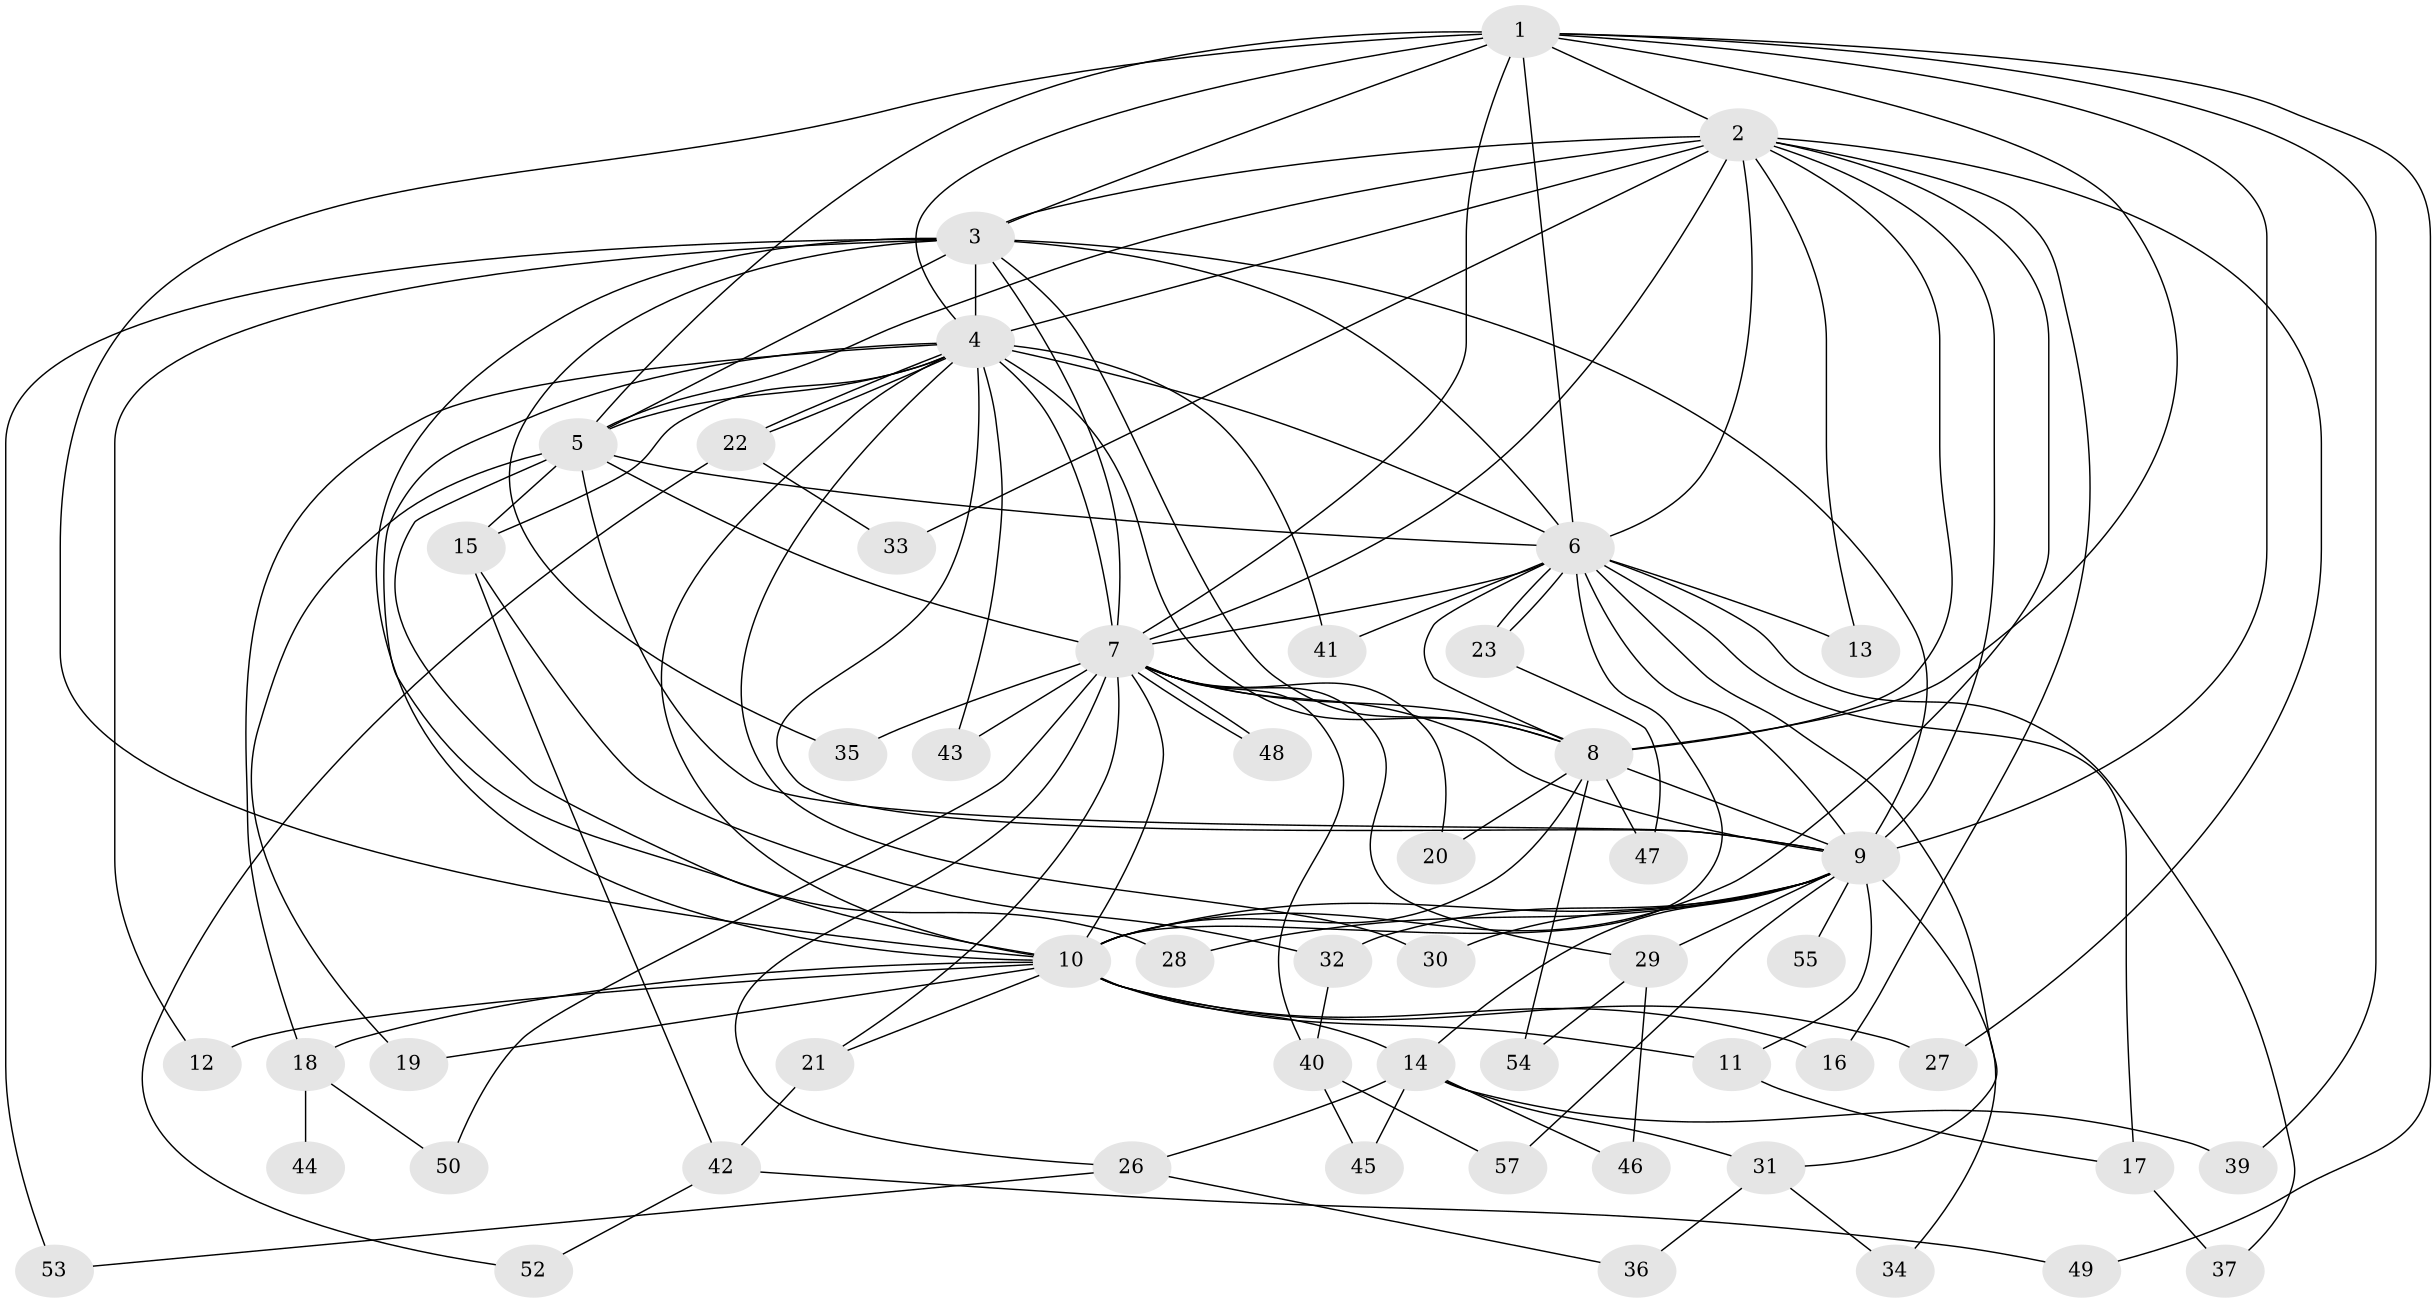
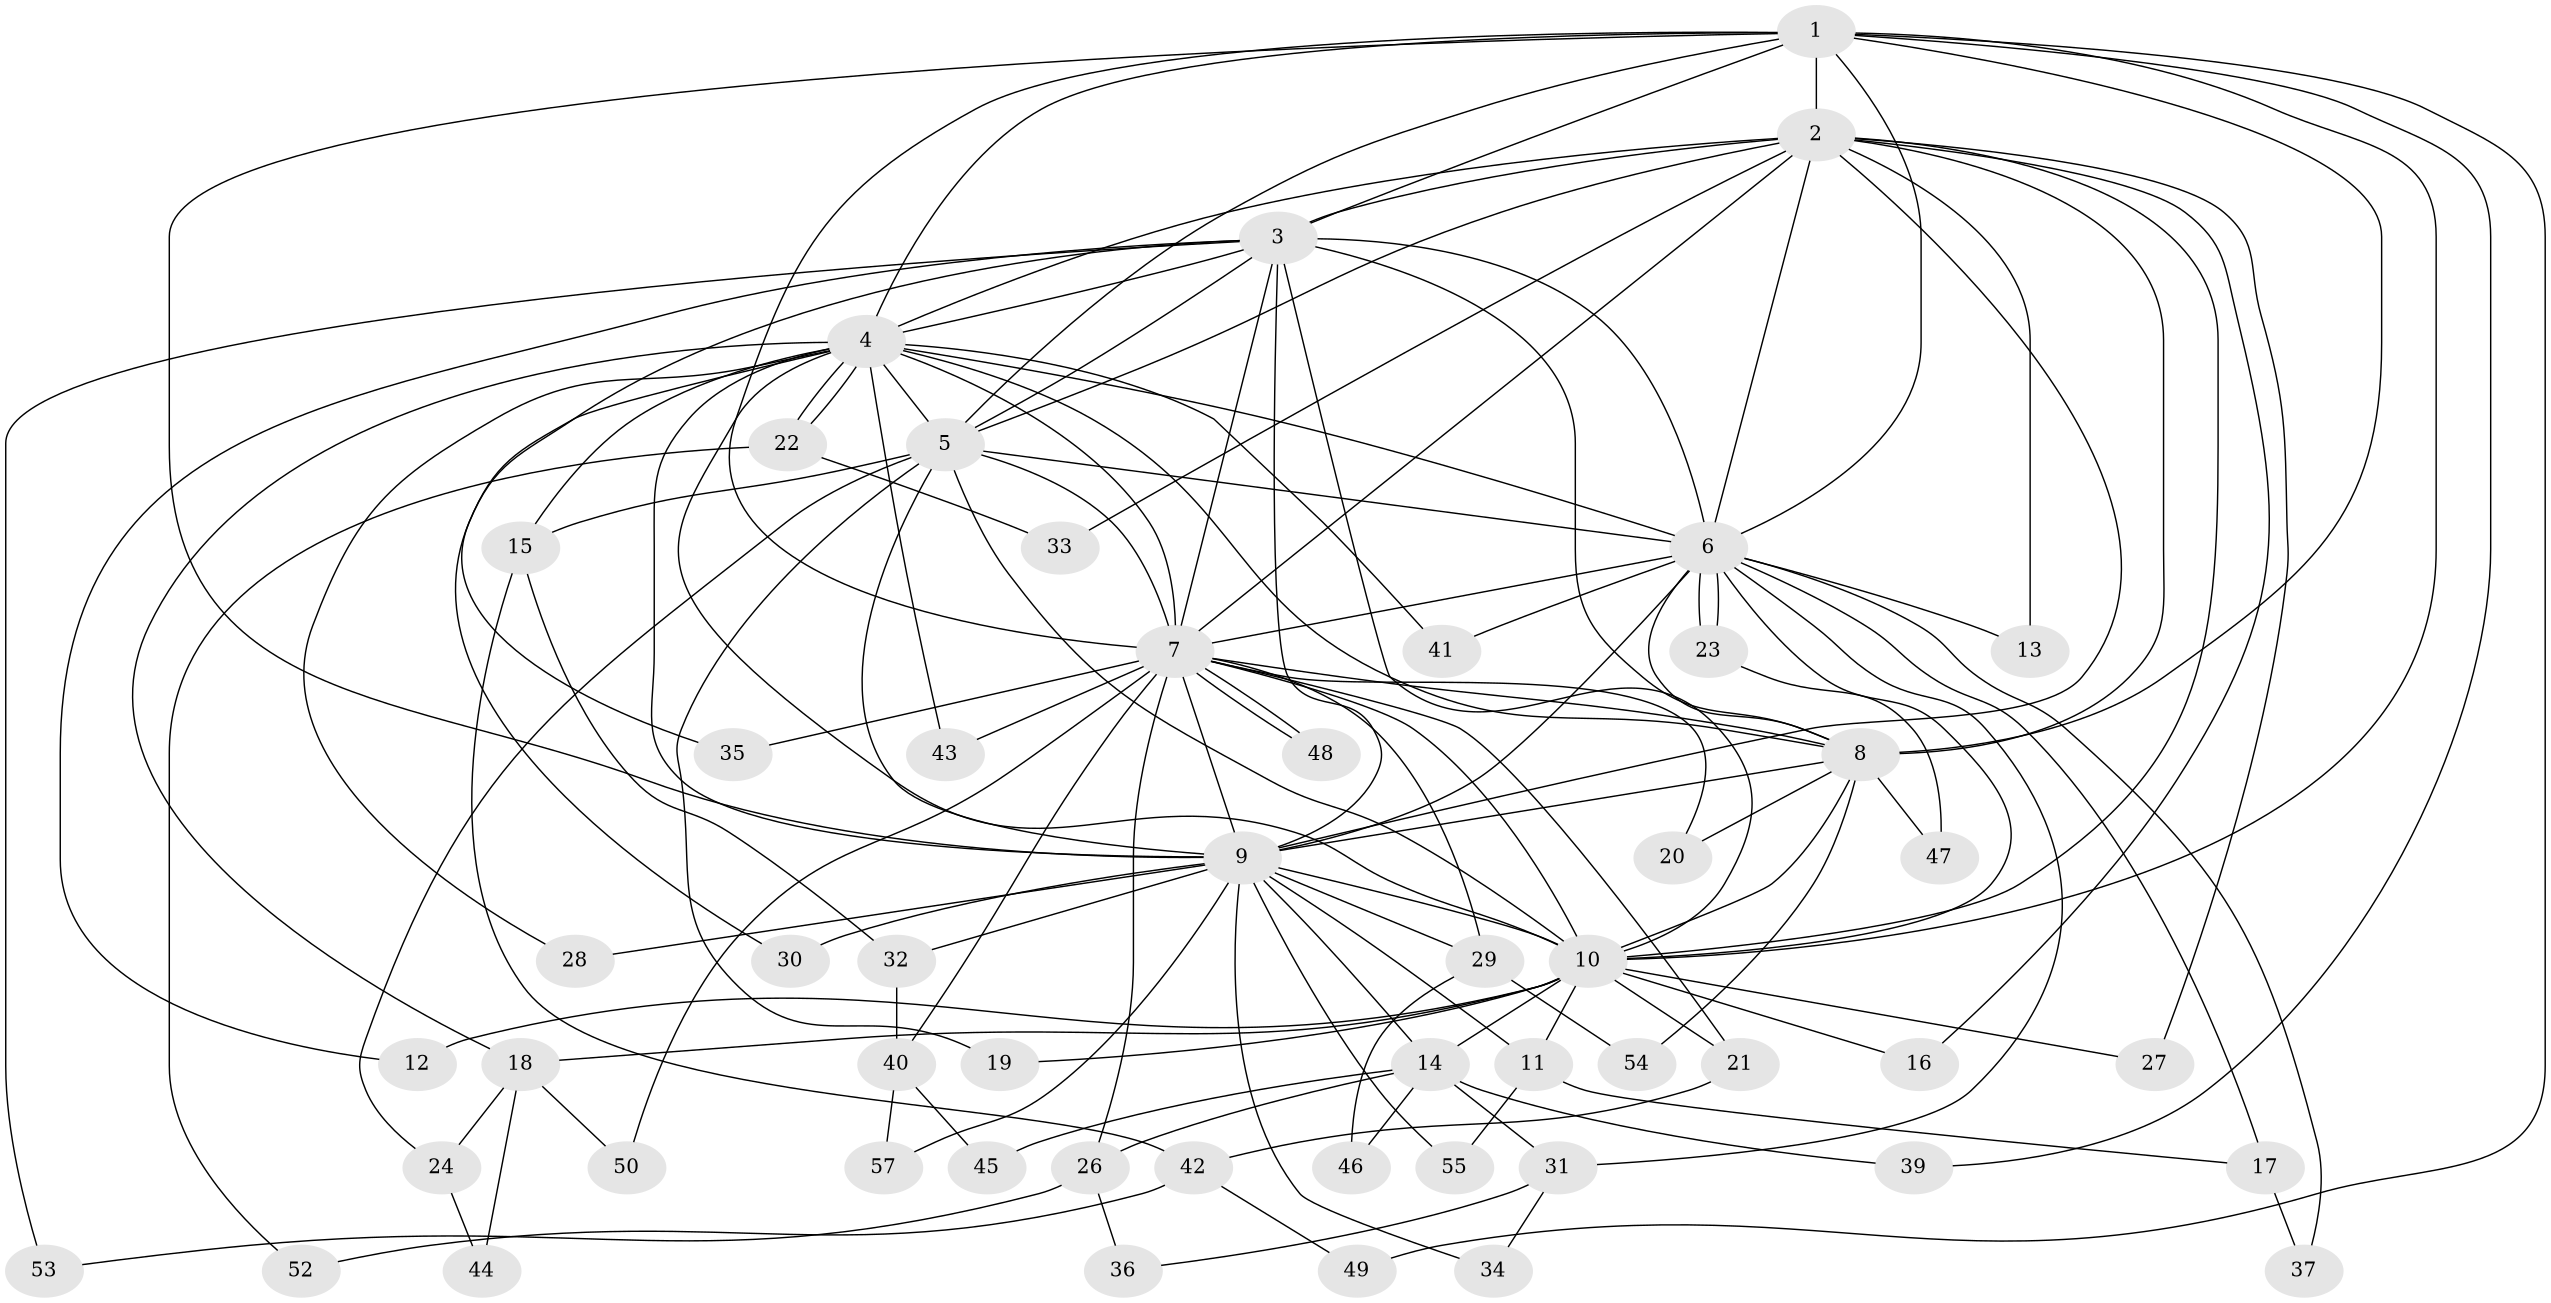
none -> (1500, 1109)
none -> (442, 1168)
